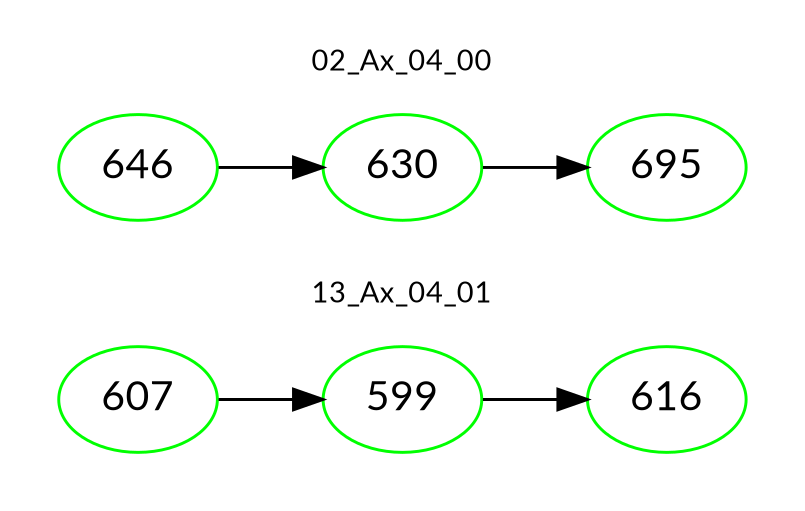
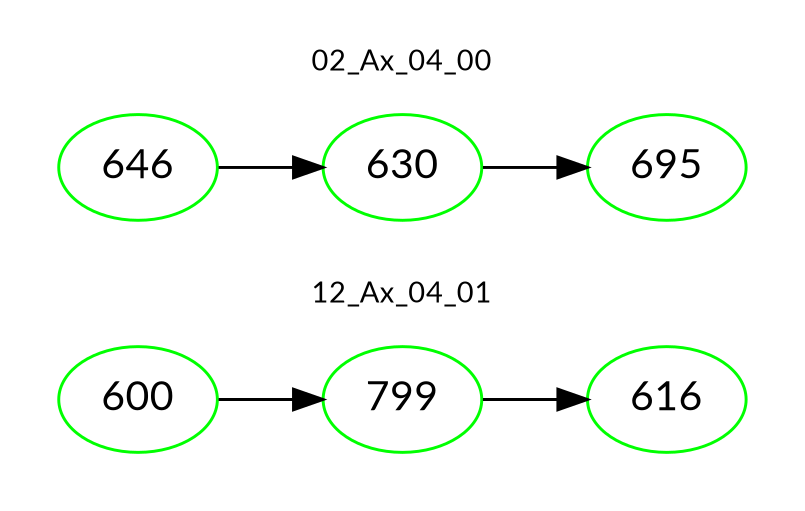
(402, 295) -> (402, 295)
(138, 400) -> (138, 400)
(402, 400) -> (402, 400)
